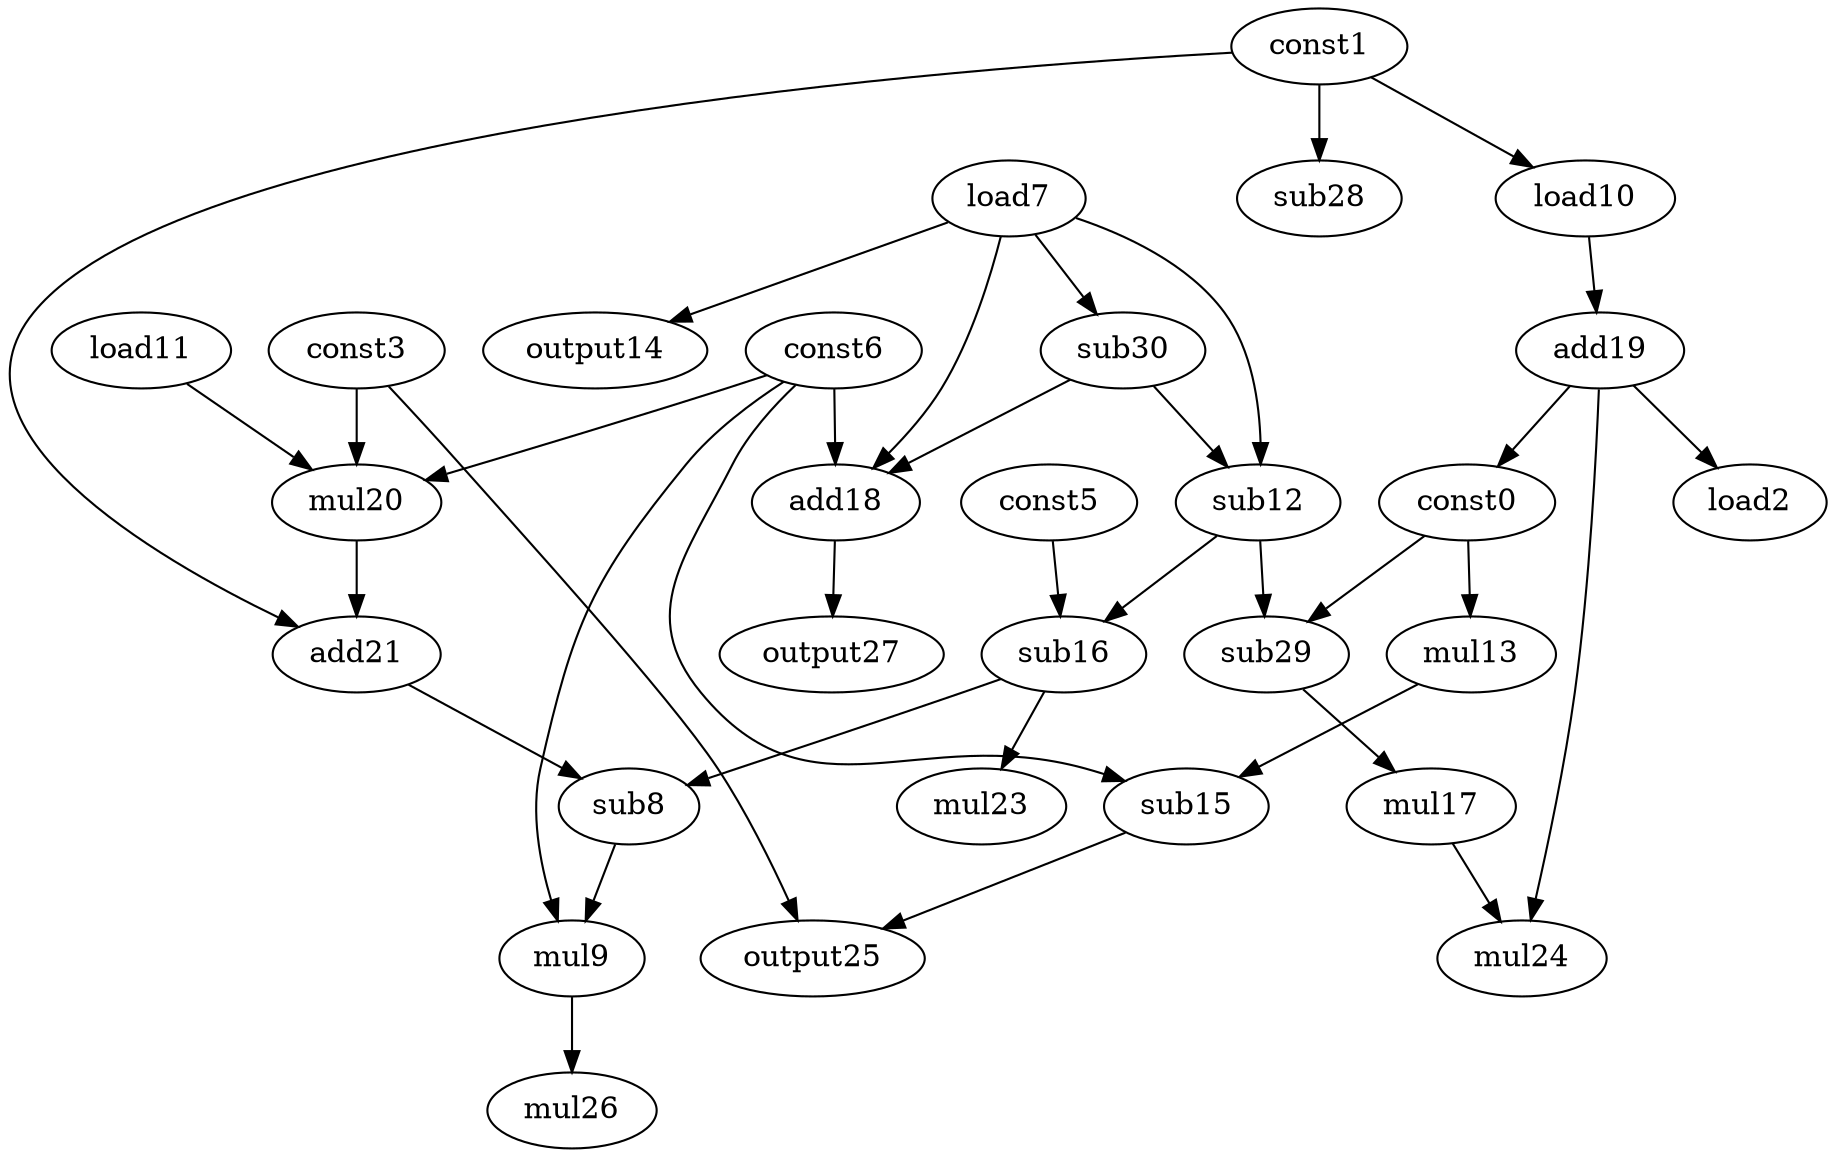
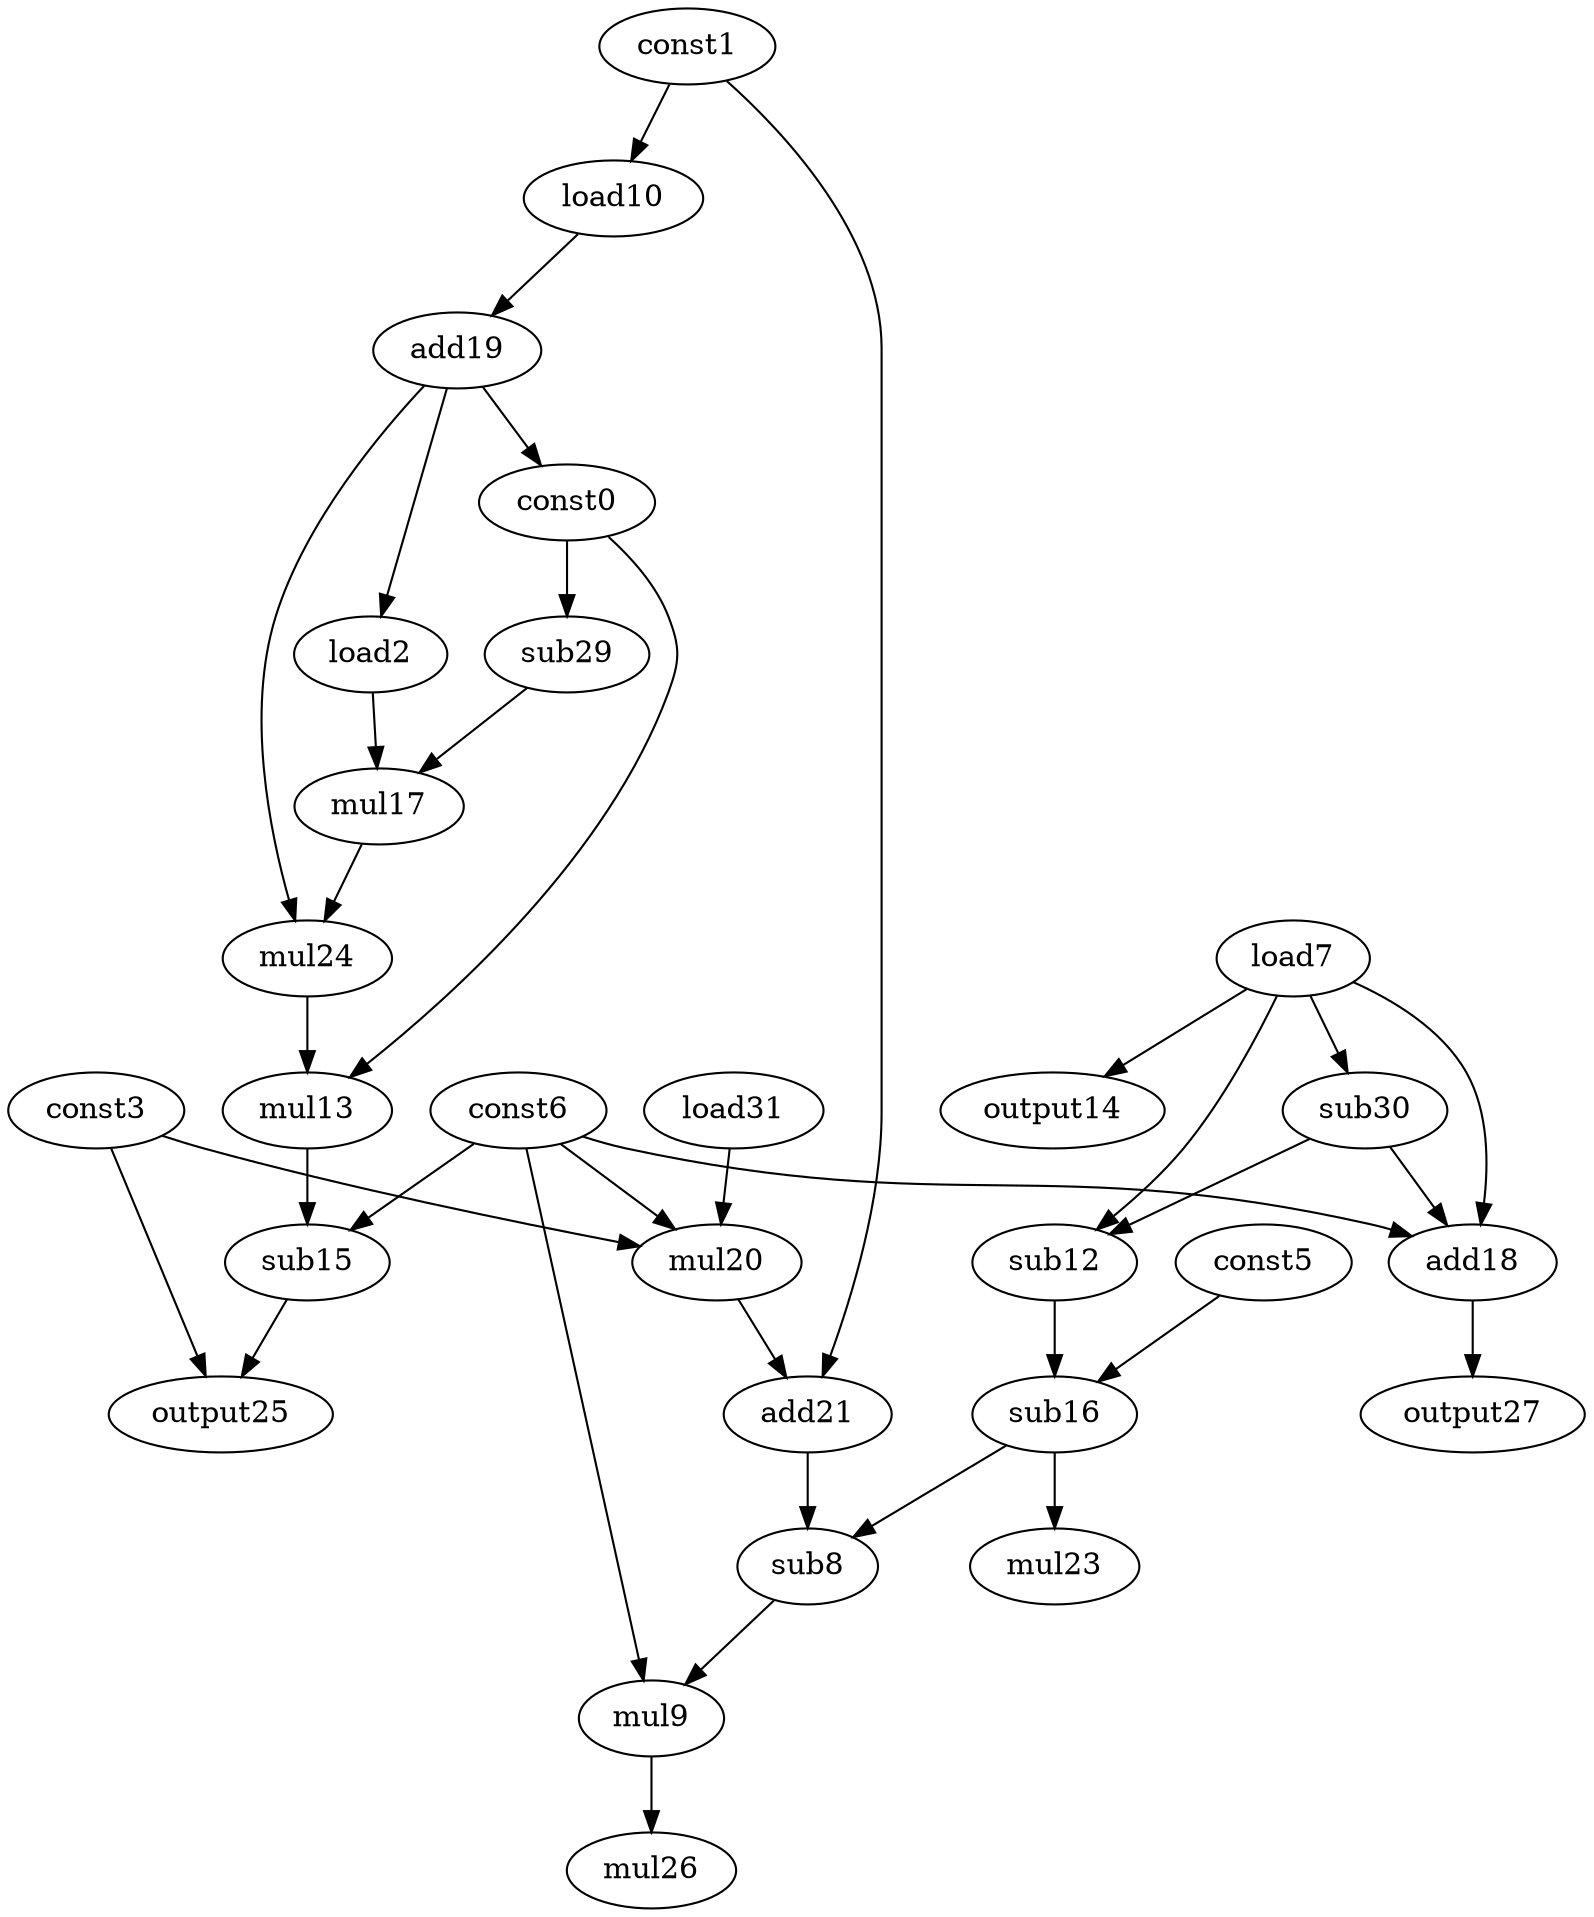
(1319, 198) -> none
(141, 350) -> (734, 1110)
(1262, 568) -> none
none -> (374, 720)
none -> (307, 1024)
